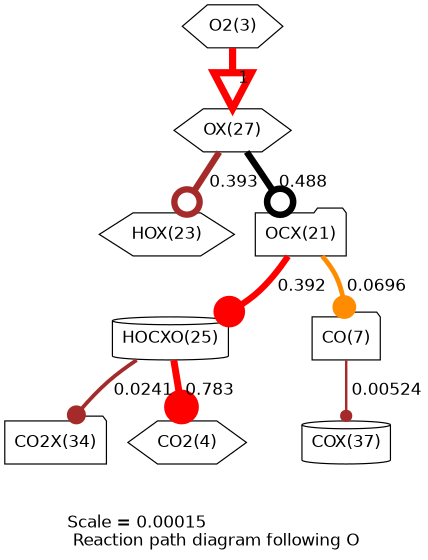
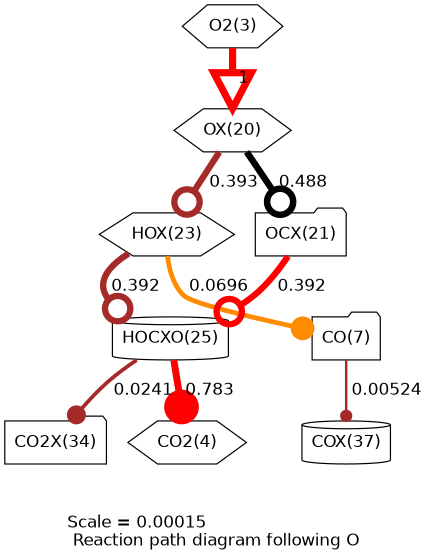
(233, 130) -> (233, 130)
none -> (107, 273)
(336, 275) -> (217, 308)
(267, 283) -> (267, 283)
